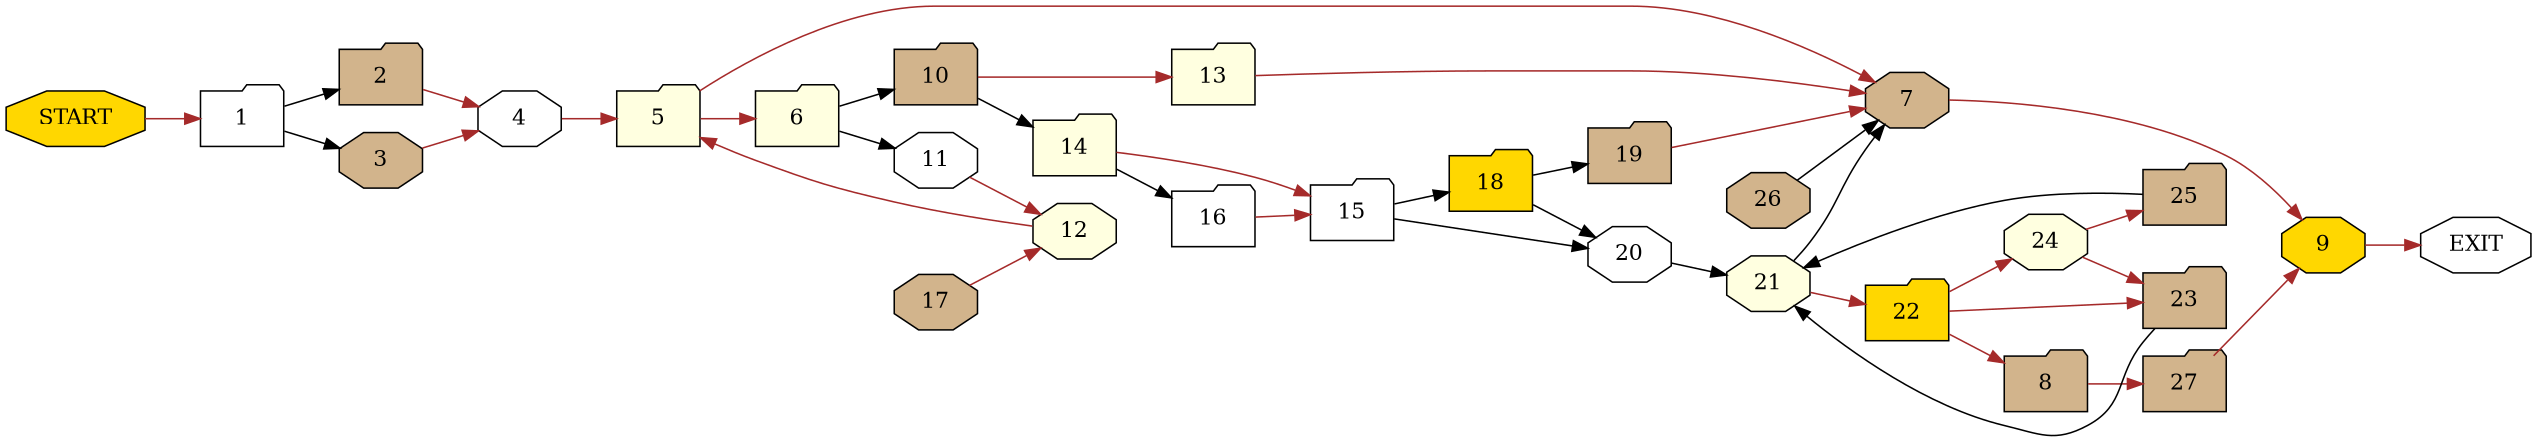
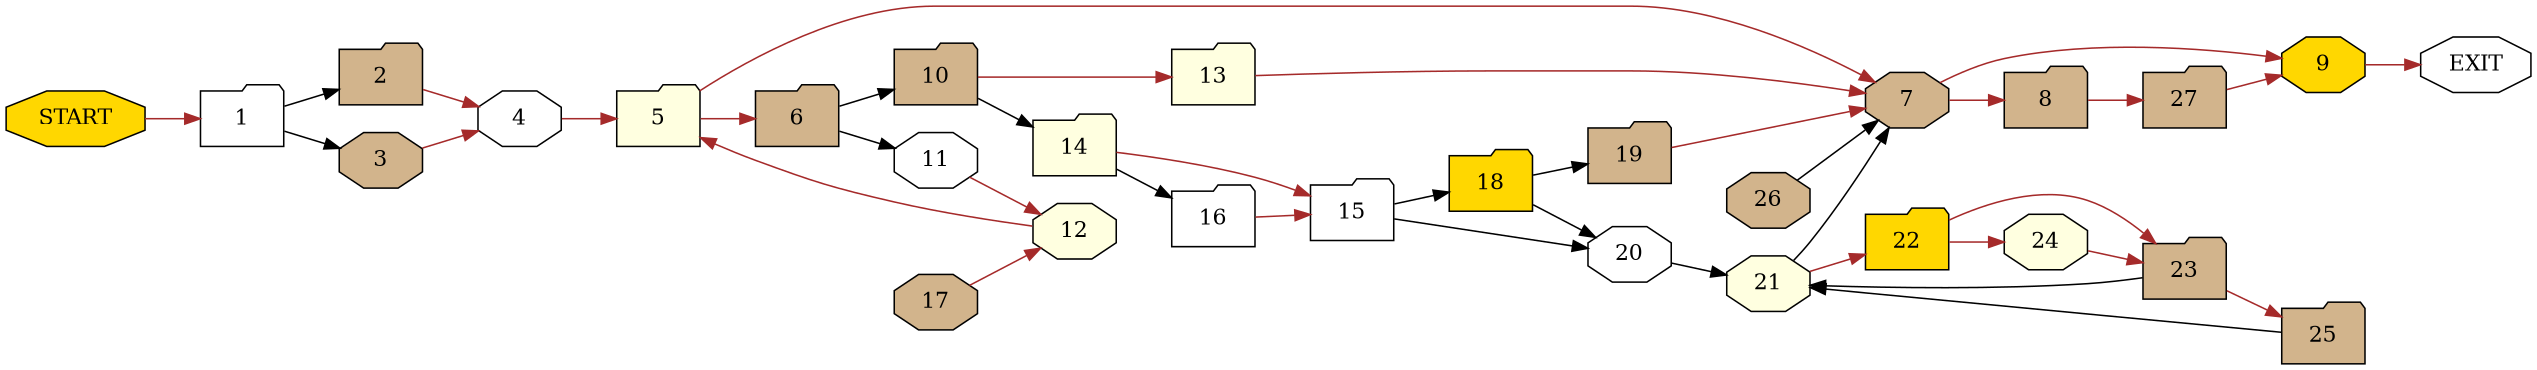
(797, 119) -> (797, 119)
(2107, 222) -> (2247, 300)
(1970, 345) -> (1969, 100)
